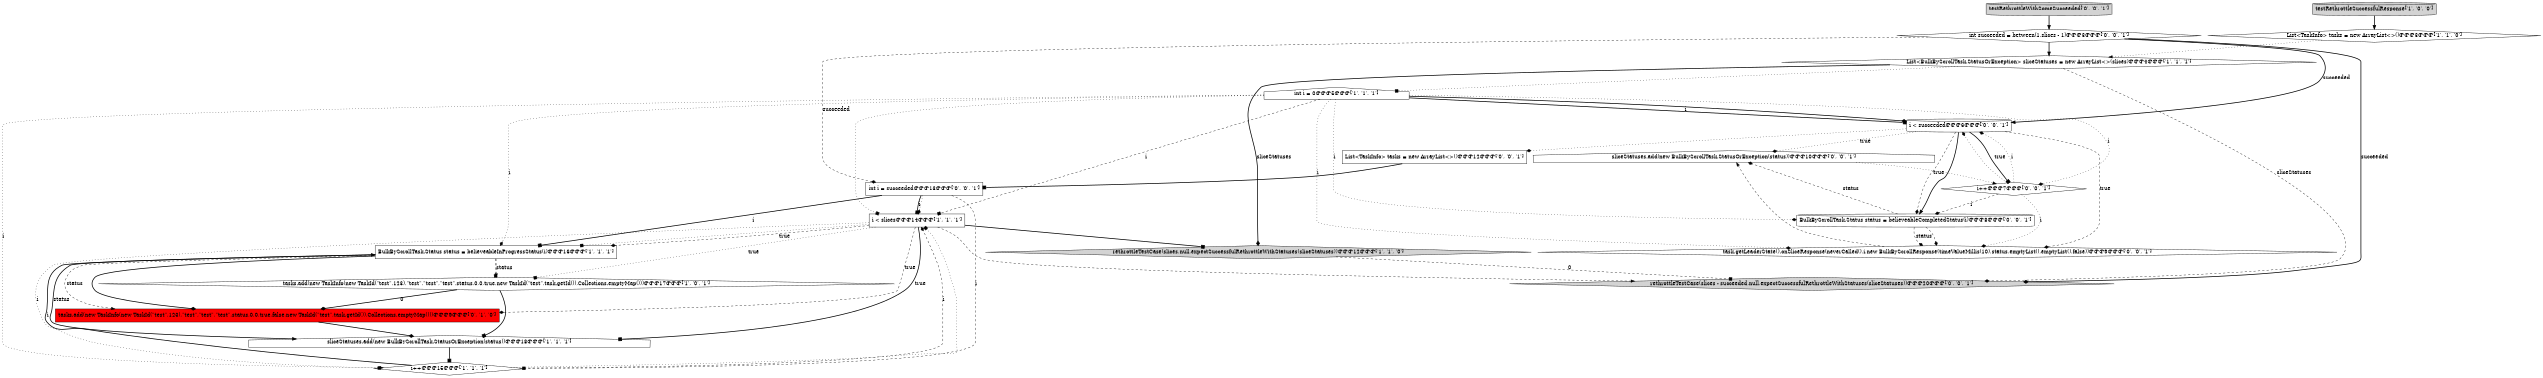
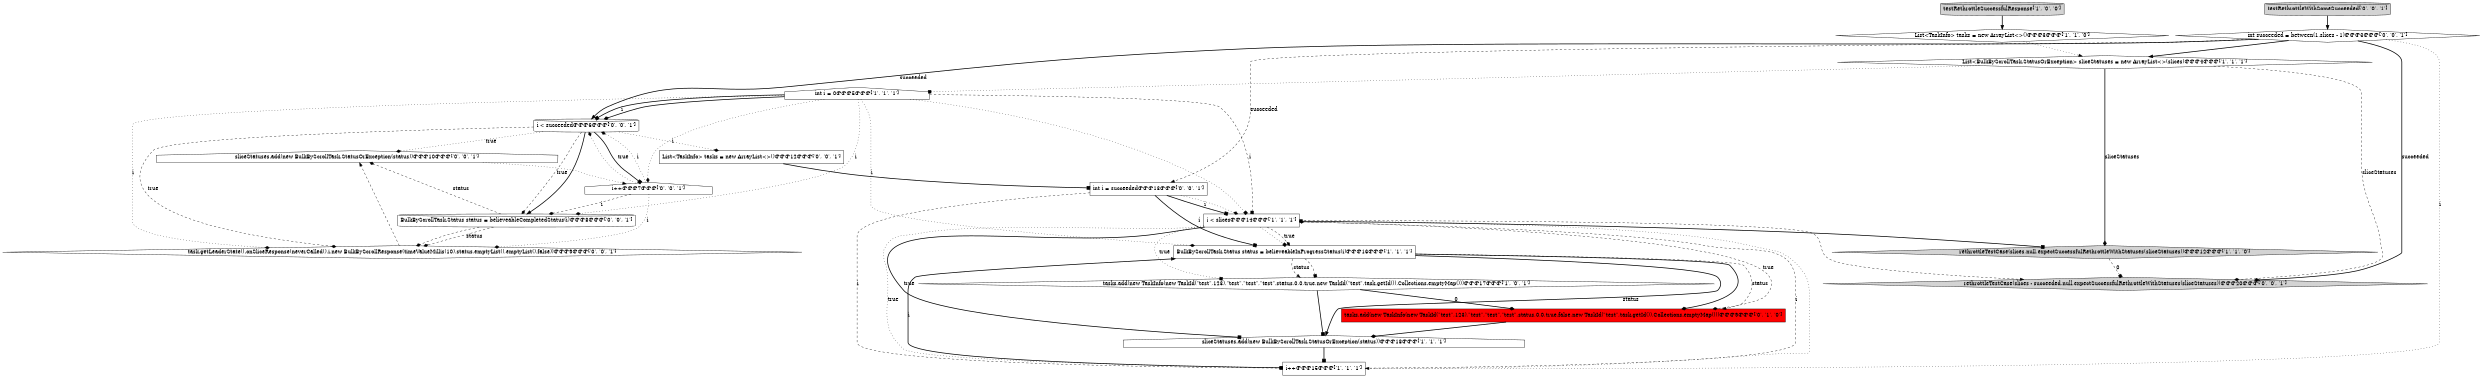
(1299, 45) -> (1674, 48)
(335, 109) -> (2076, 364)
(2014, 189) -> (649, 189)
(38, 300) -> (893, 300)
(449, 369) -> (1324, 369)
